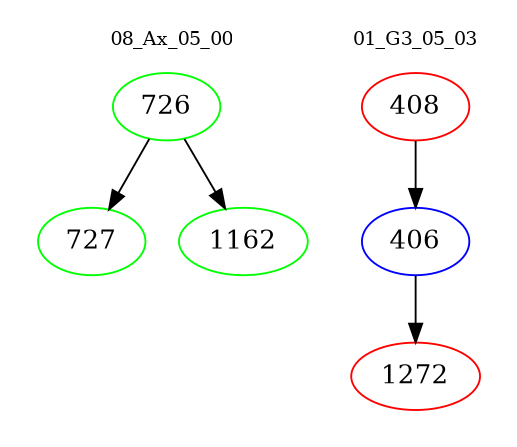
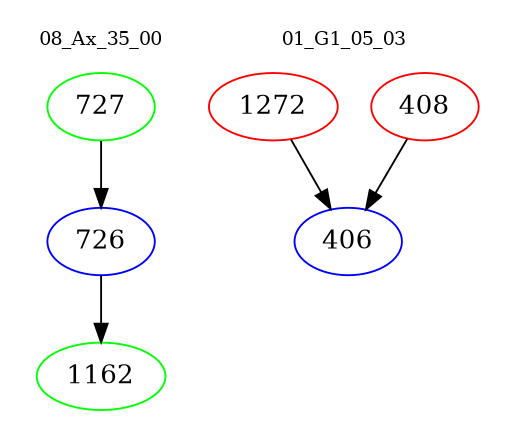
(172, 40) -> (101, 40)
(416, 40) -> (344, 40)
(167, 107) -> (101, 242)
(134, 166) -> (101, 165)
(416, 300) -> (306, 166)
